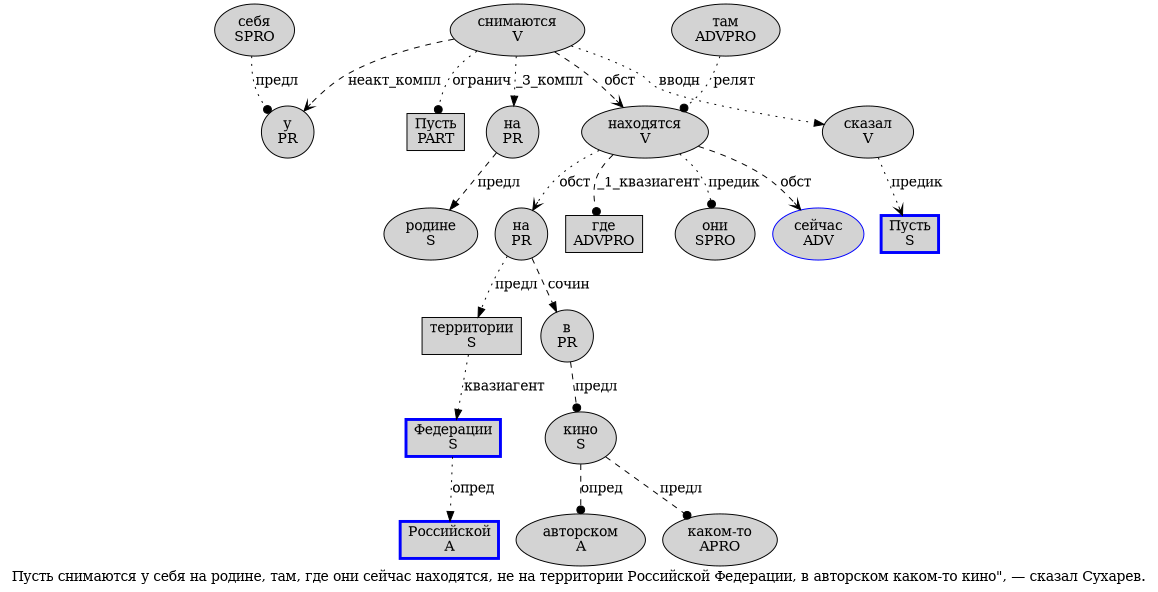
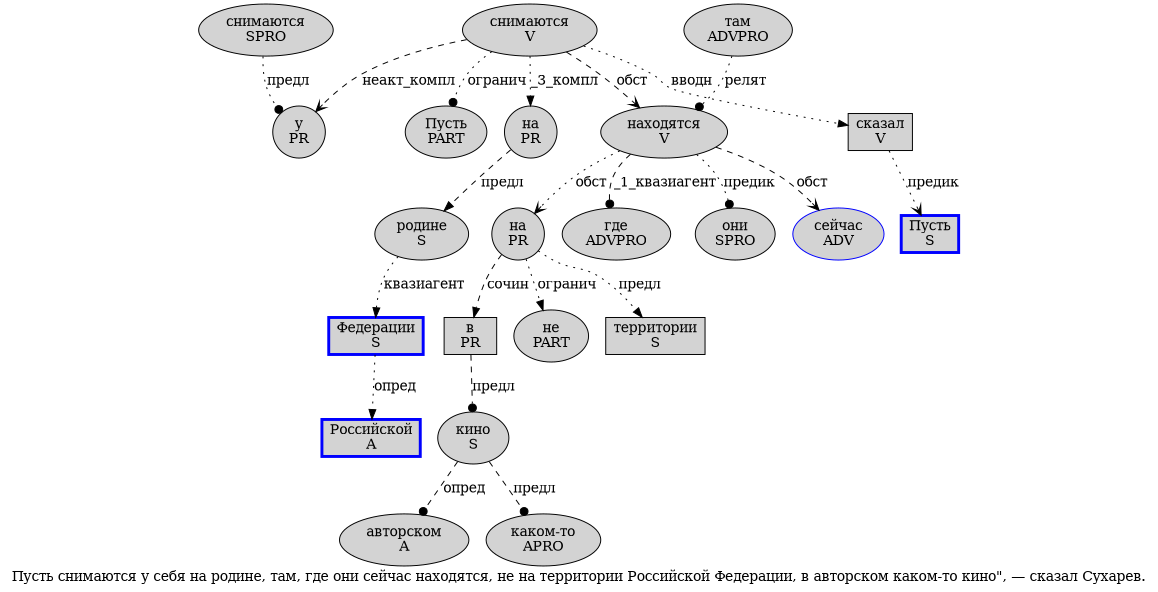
(255, 30) -> (266, 30)
(436, 132) -> (446, 132)
(868, 132) -> (880, 132)
(604, 234) -> (616, 234)
none -> (551, 336)
(567, 336) -> (470, 336)
(463, 382) -> (383, 280)
